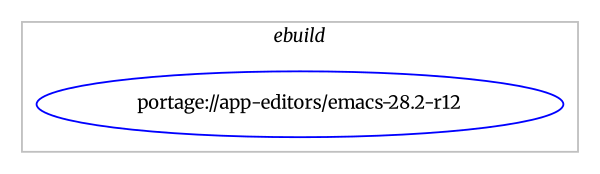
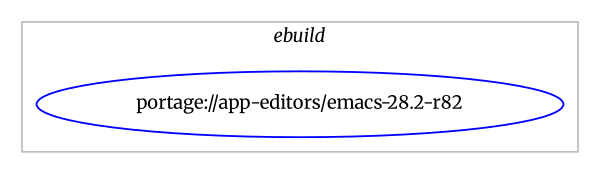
(300, 104) -> (300, 104)
